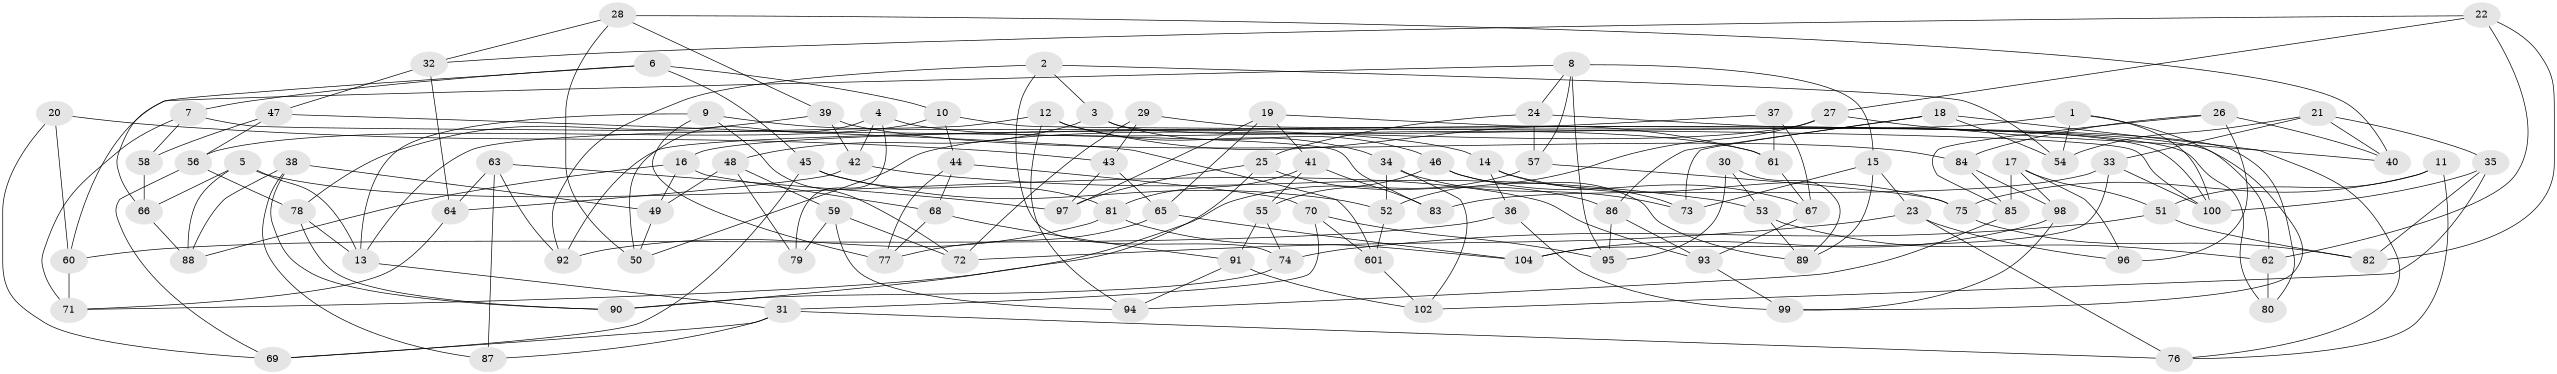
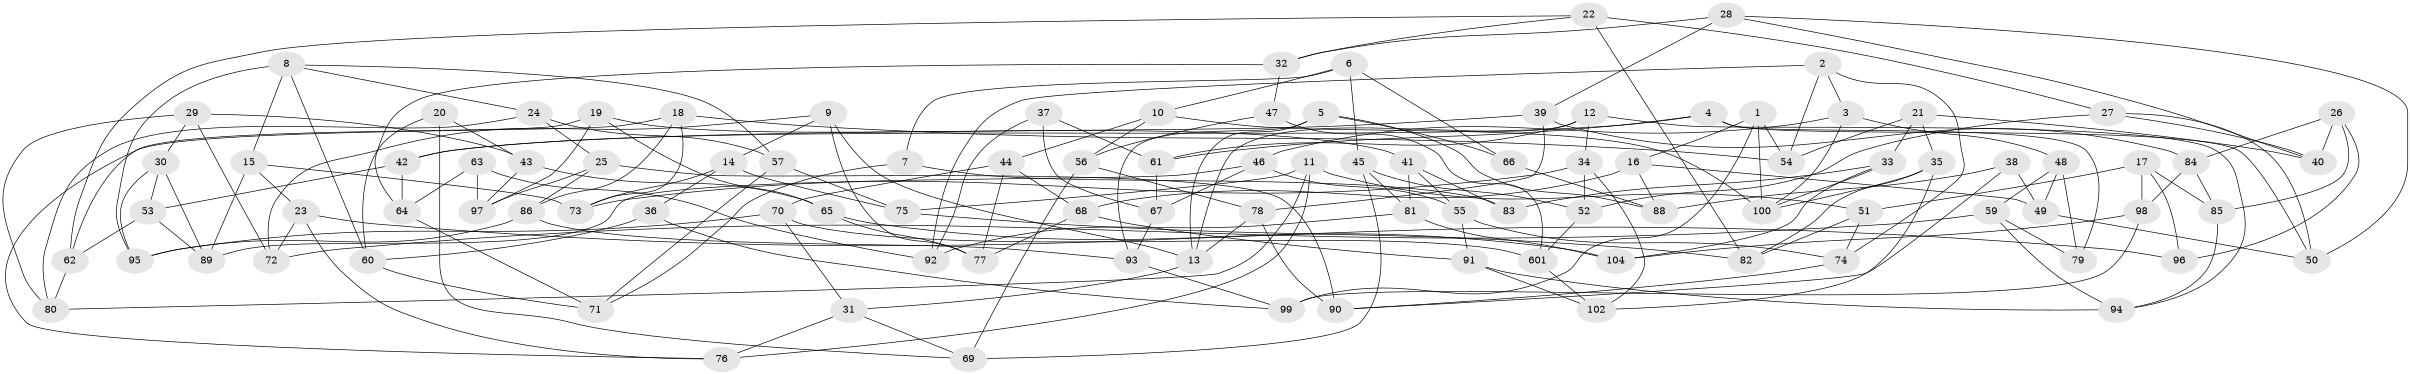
none -> (177, 137)
(144, 163) -> none
none -> (713, 293)
(488, 359) -> none
